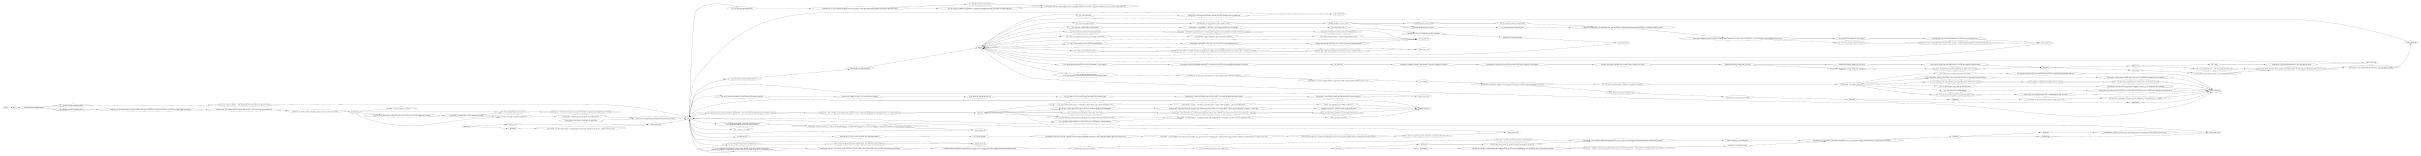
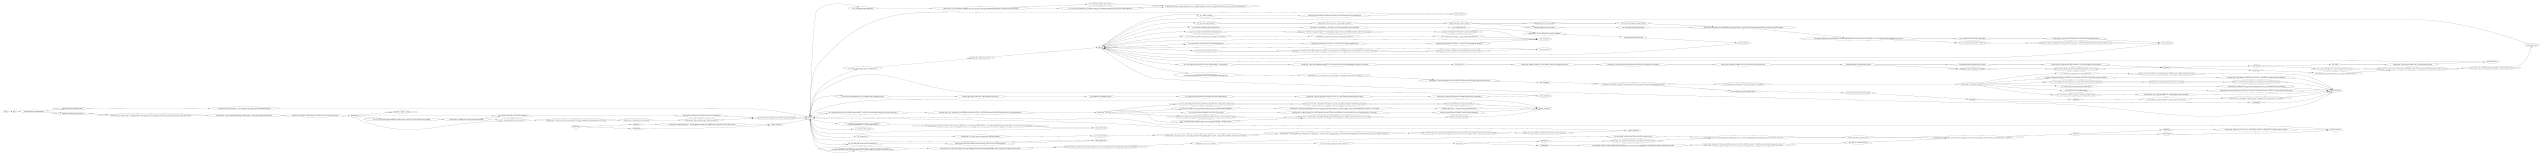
none -> (636, 120)
